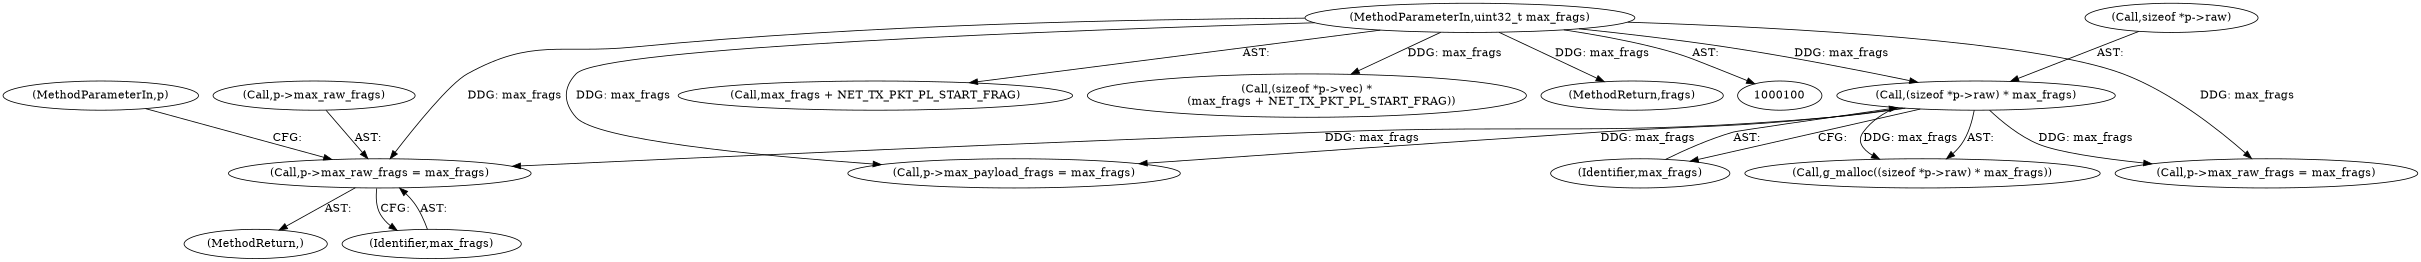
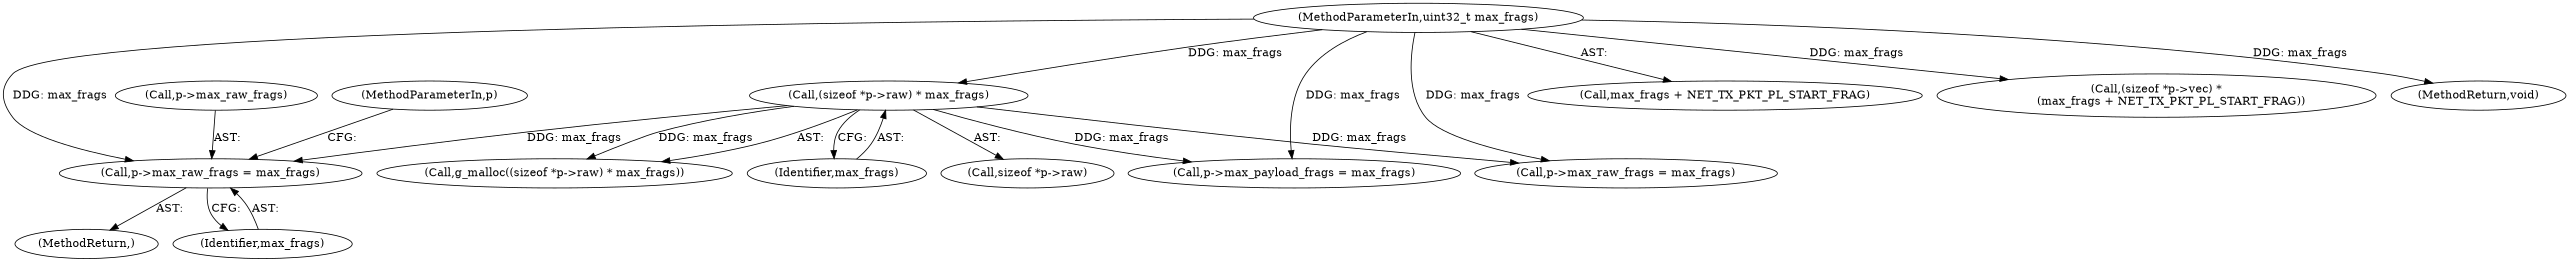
(2079, 55) -> (955, 133)
(1632, 96) -> (2479, 96)
(1780, 96) -> none
